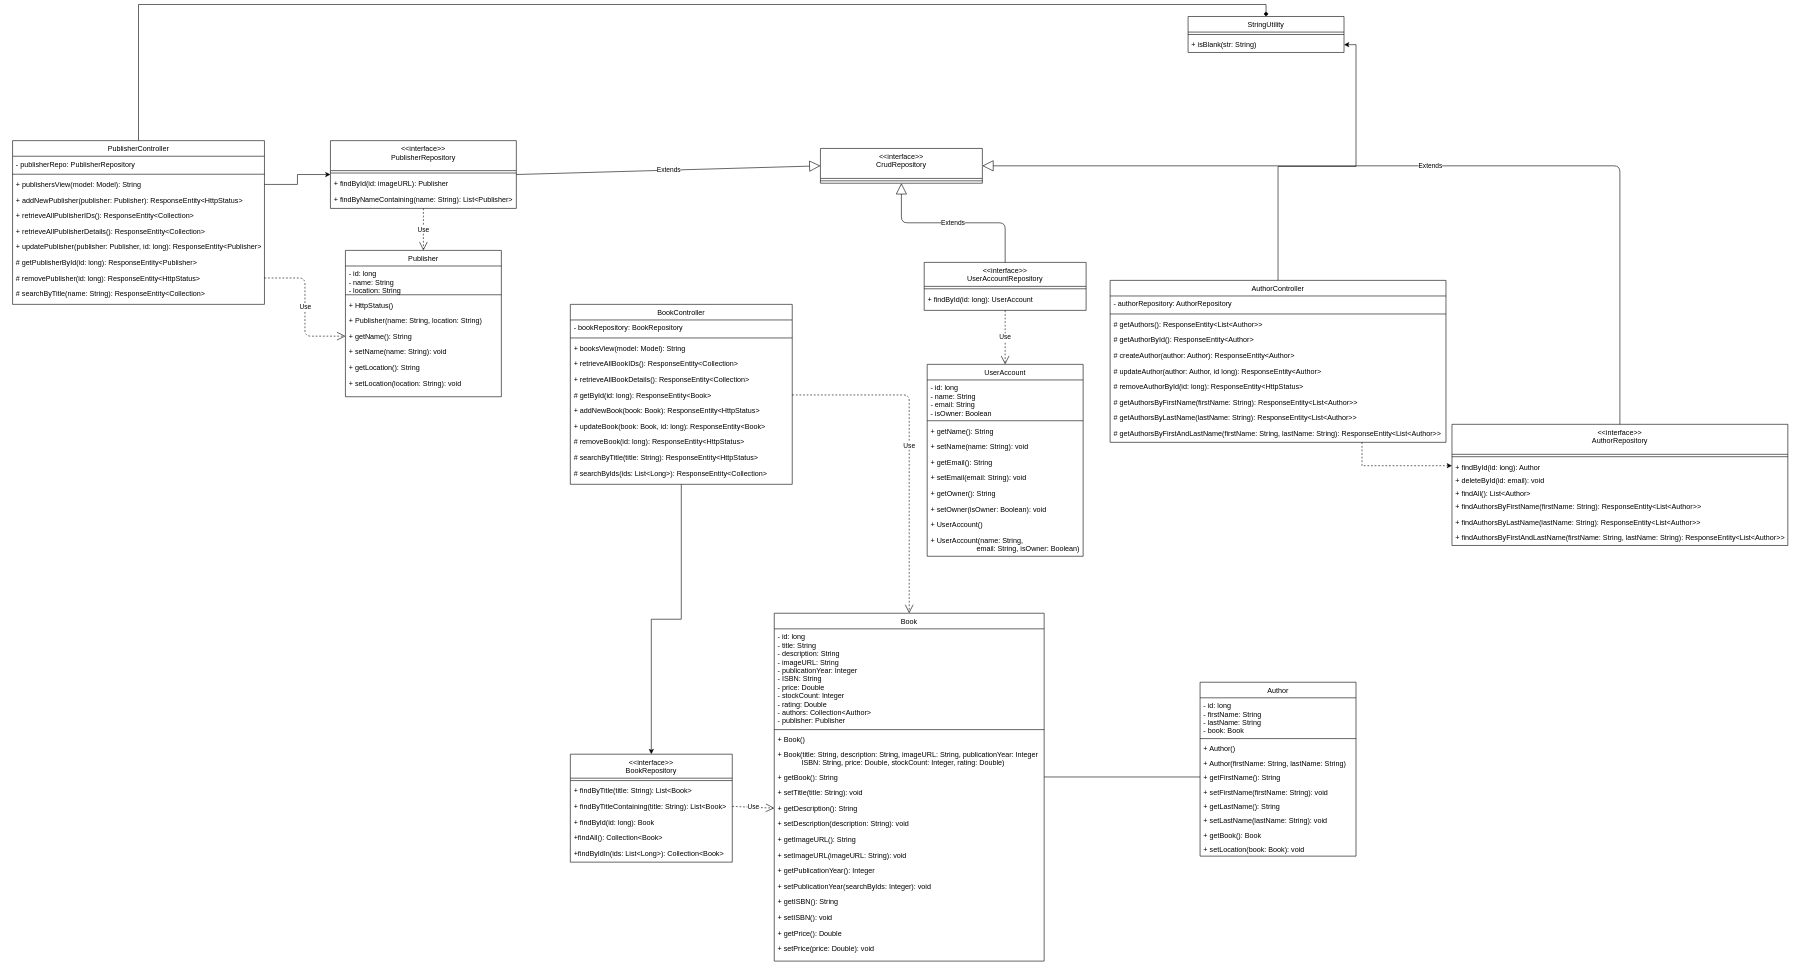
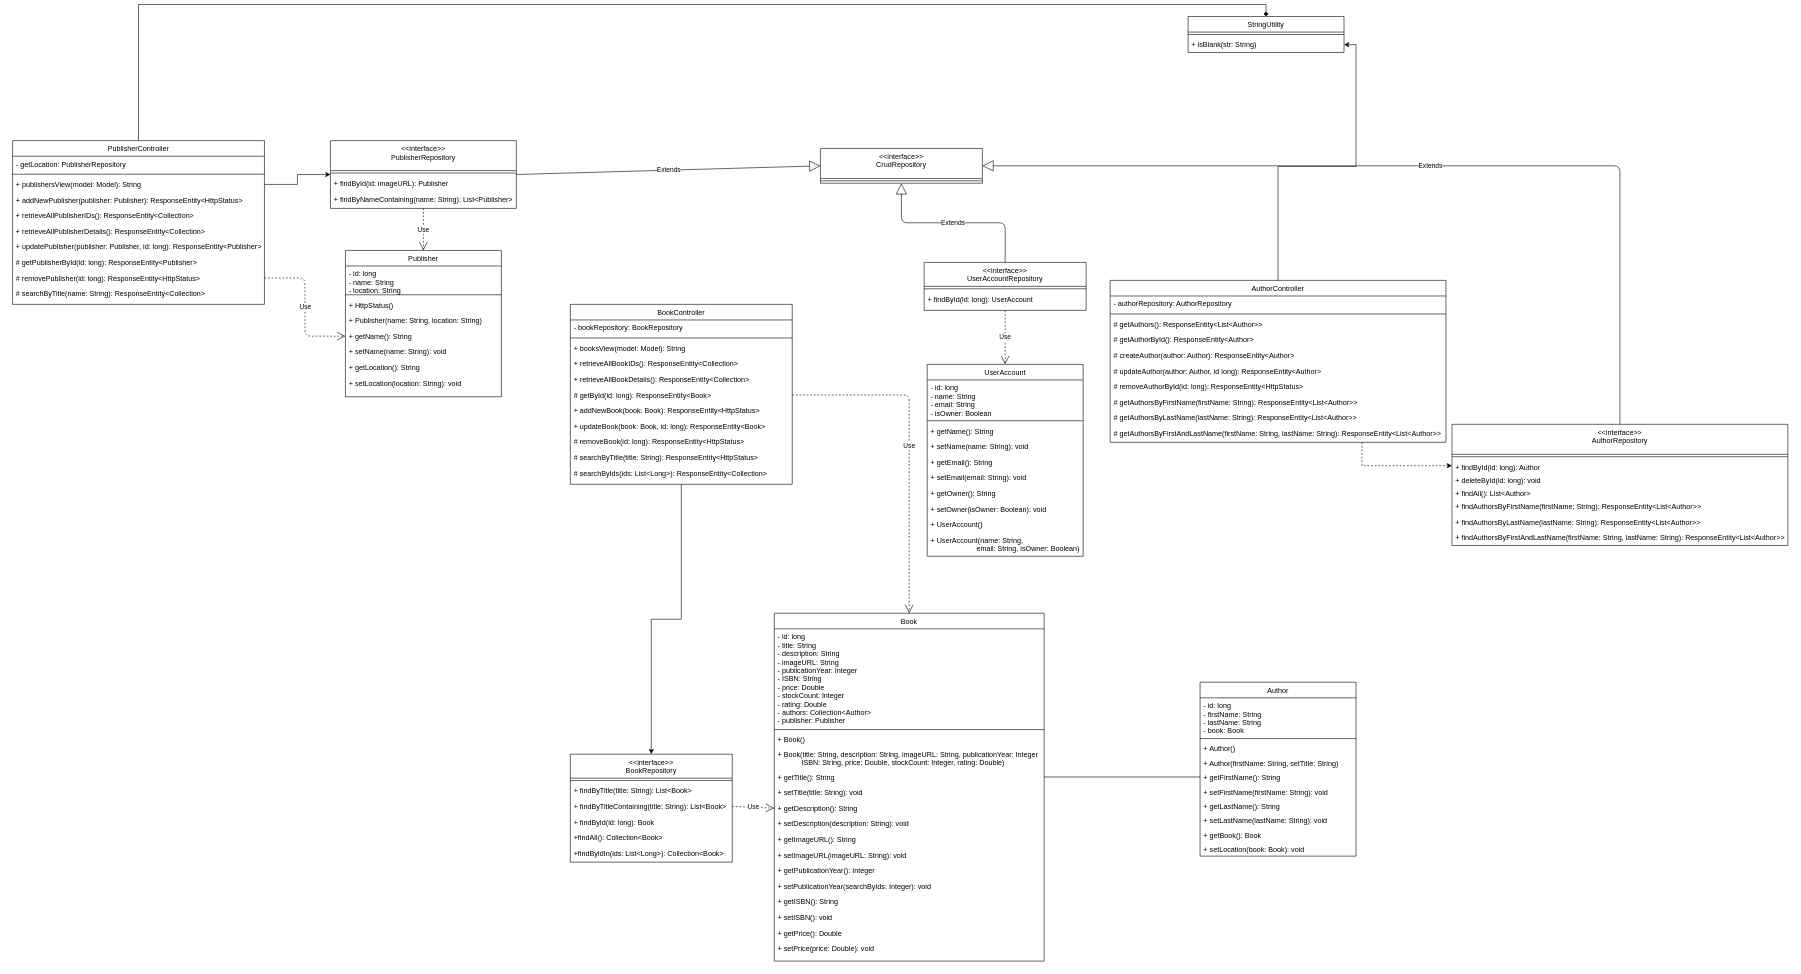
(81, 164) -> (78, 164)
(1505, 481) -> (1504, 481)
(1284, 764) -> (1283, 764)
(812, 778) -> (812, 778)
